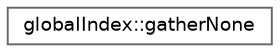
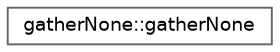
(140, 26) -> (140, 26)
